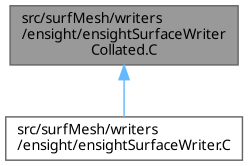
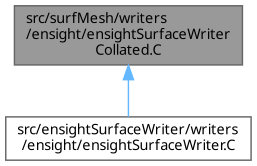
(124, 139) -> (128, 139)
